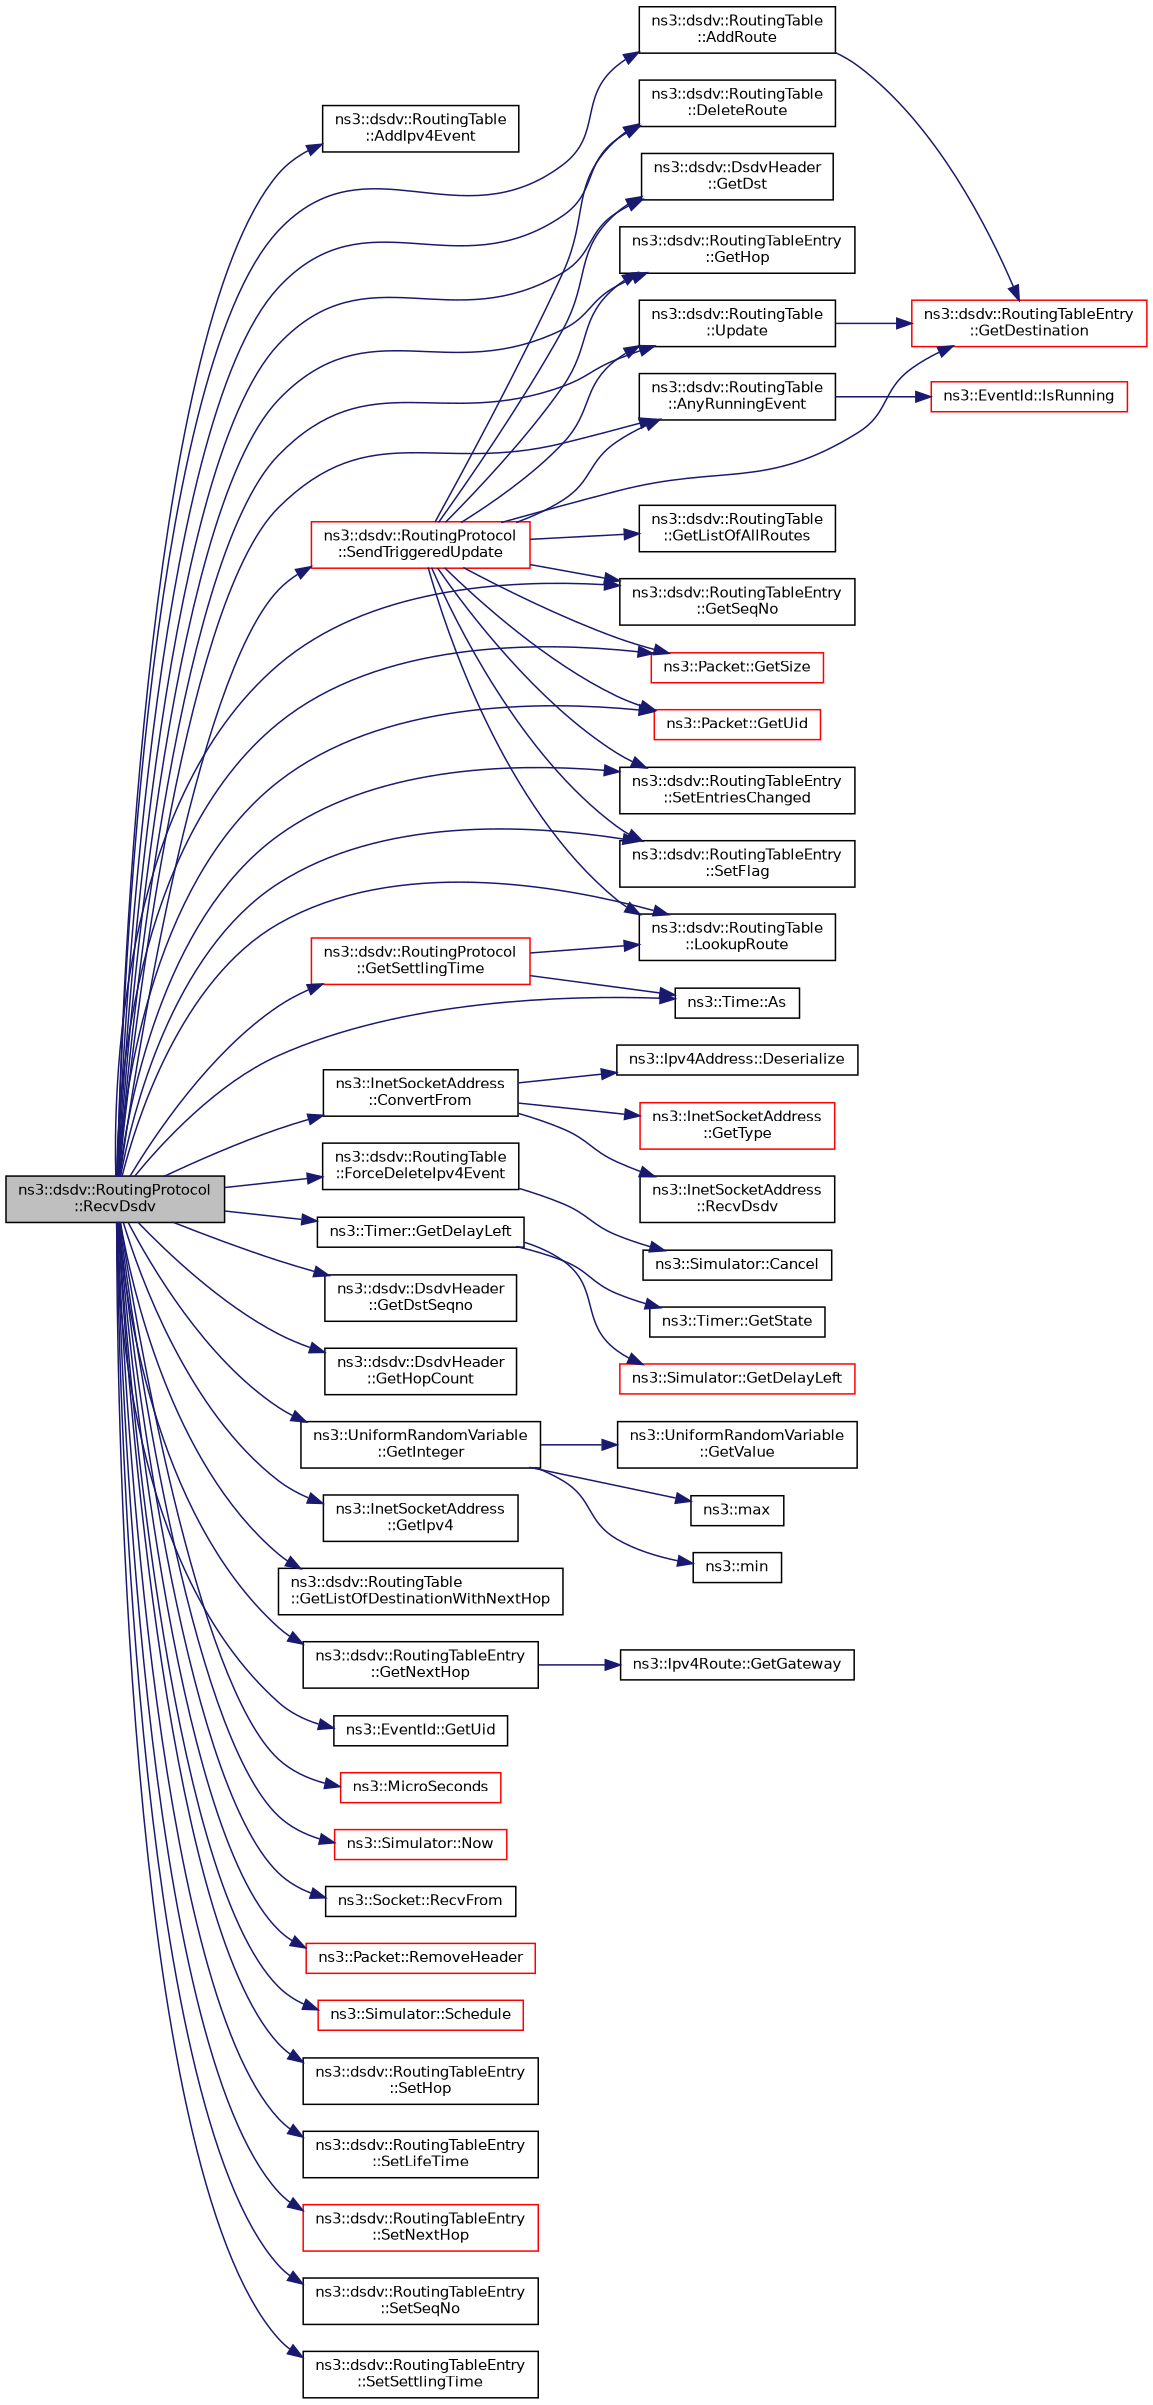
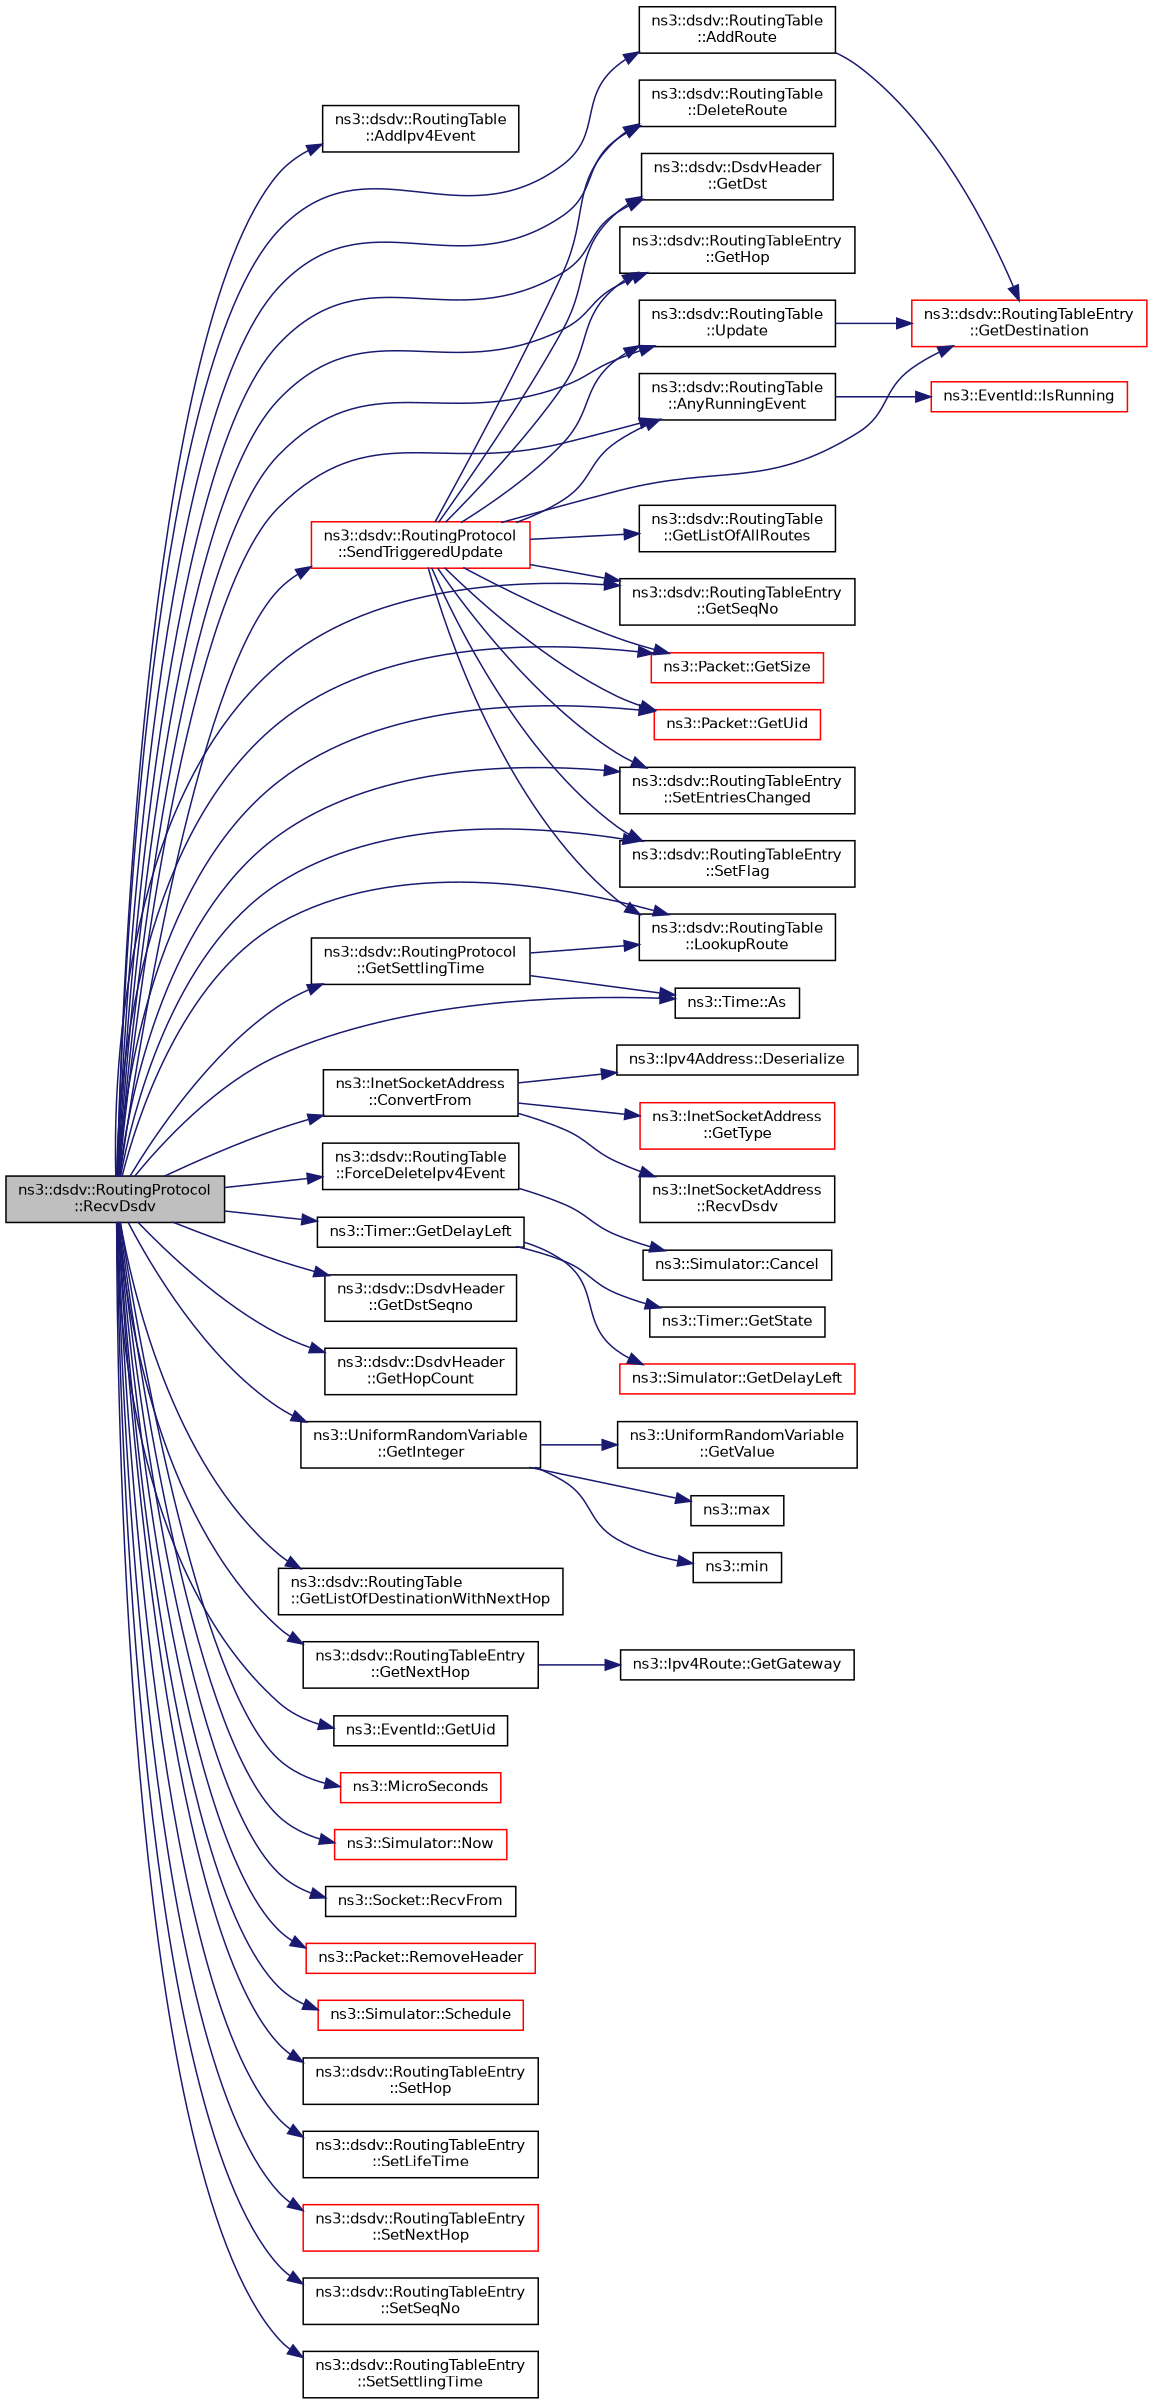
(421, 961) -> (421, 961)
(421, 1518) -> none
